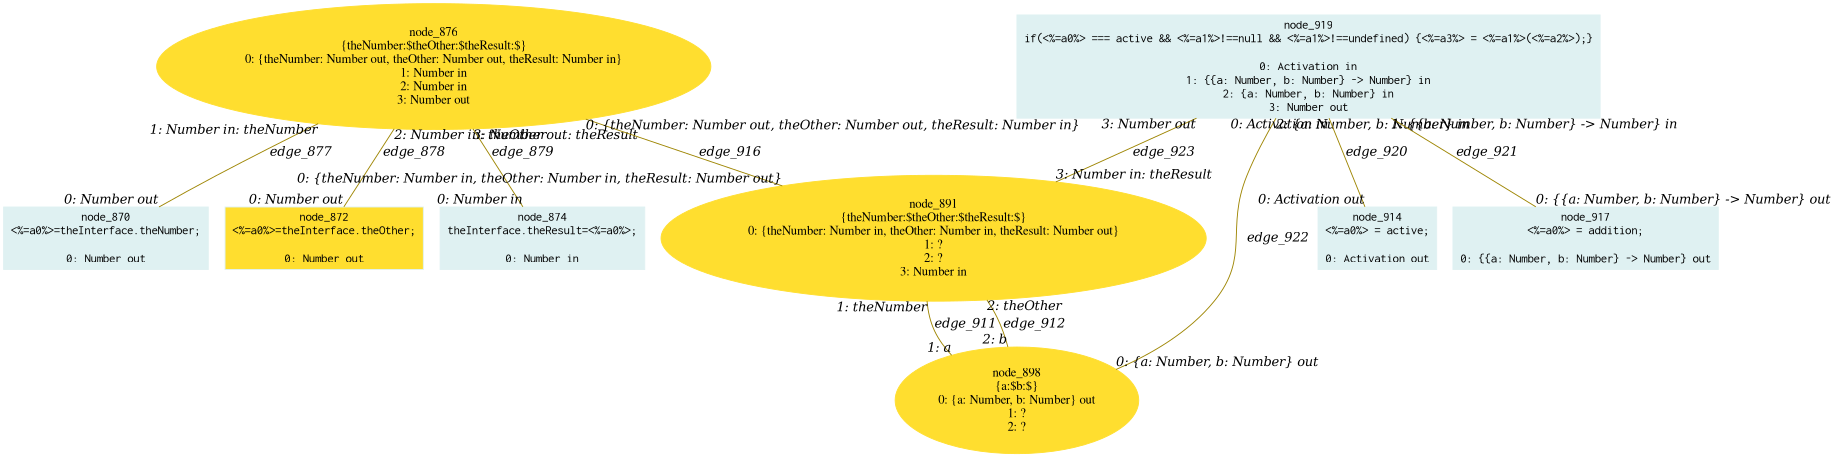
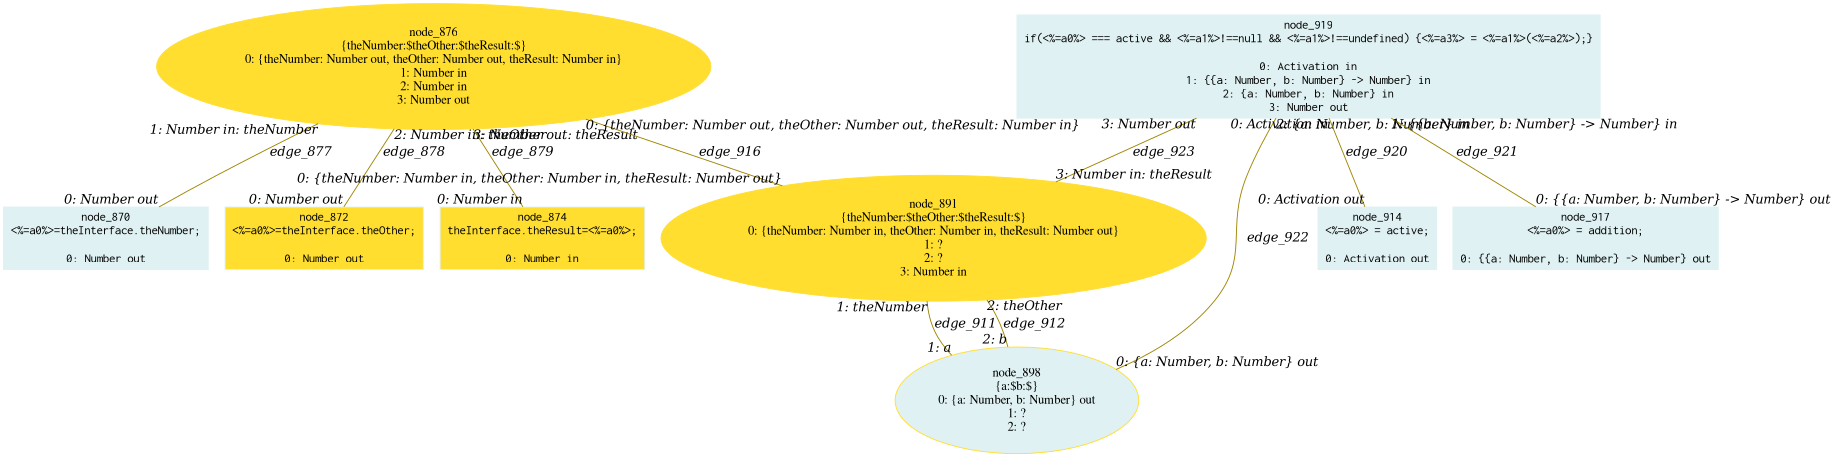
(542, 238) -> (542, 238)
(1017, 400) -> (1017, 400)
